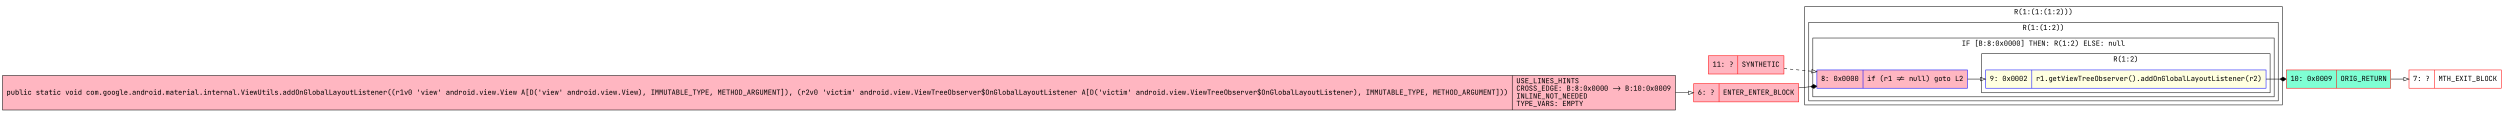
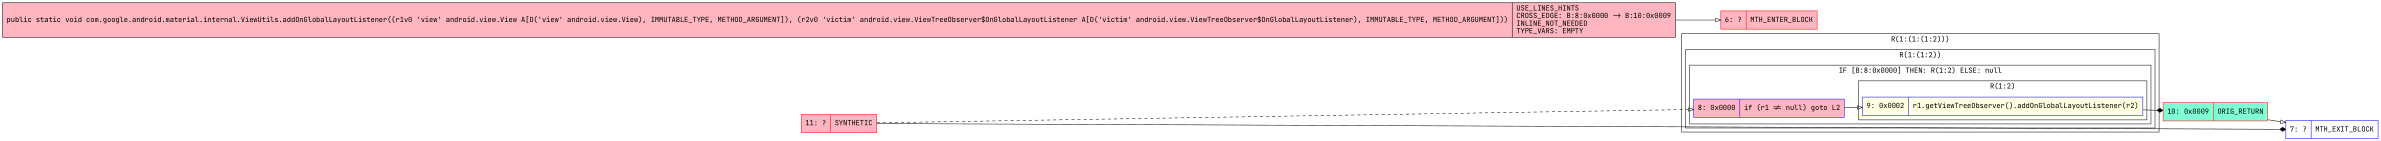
(2455, 79) -> (2332, 130)
(1805, 87) -> none
(1759, 93) -> (1782, 20)
none -> (1578, 126)
